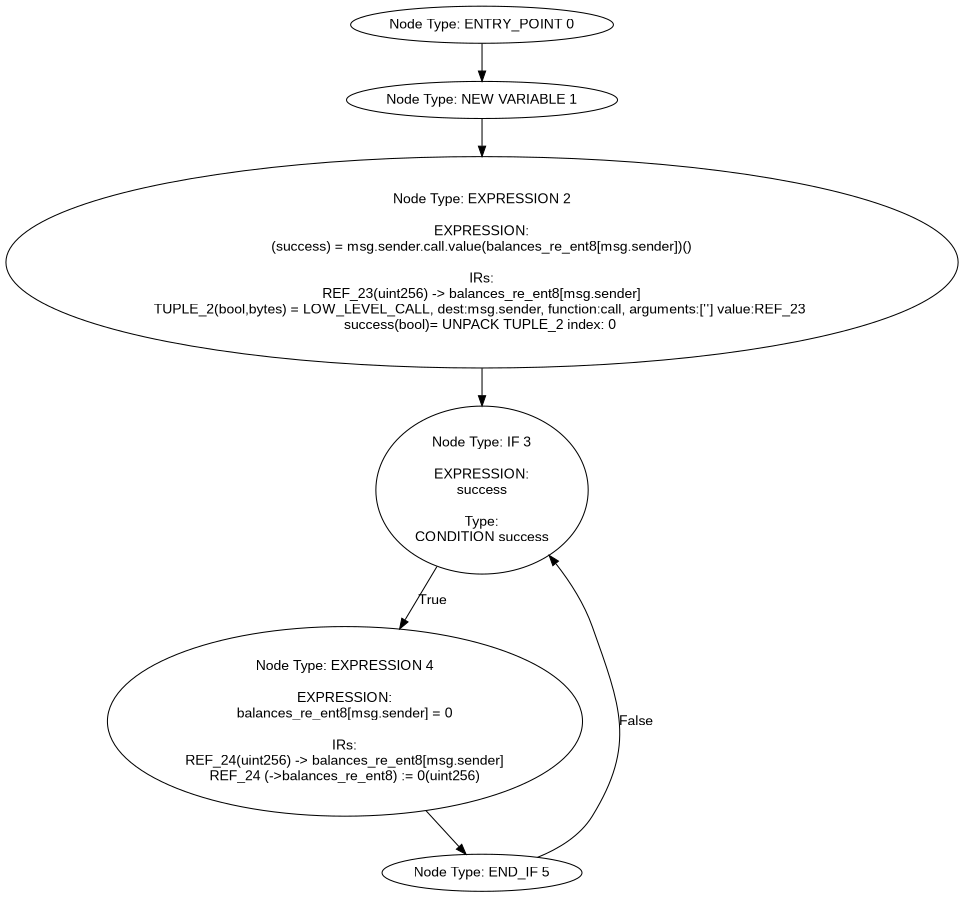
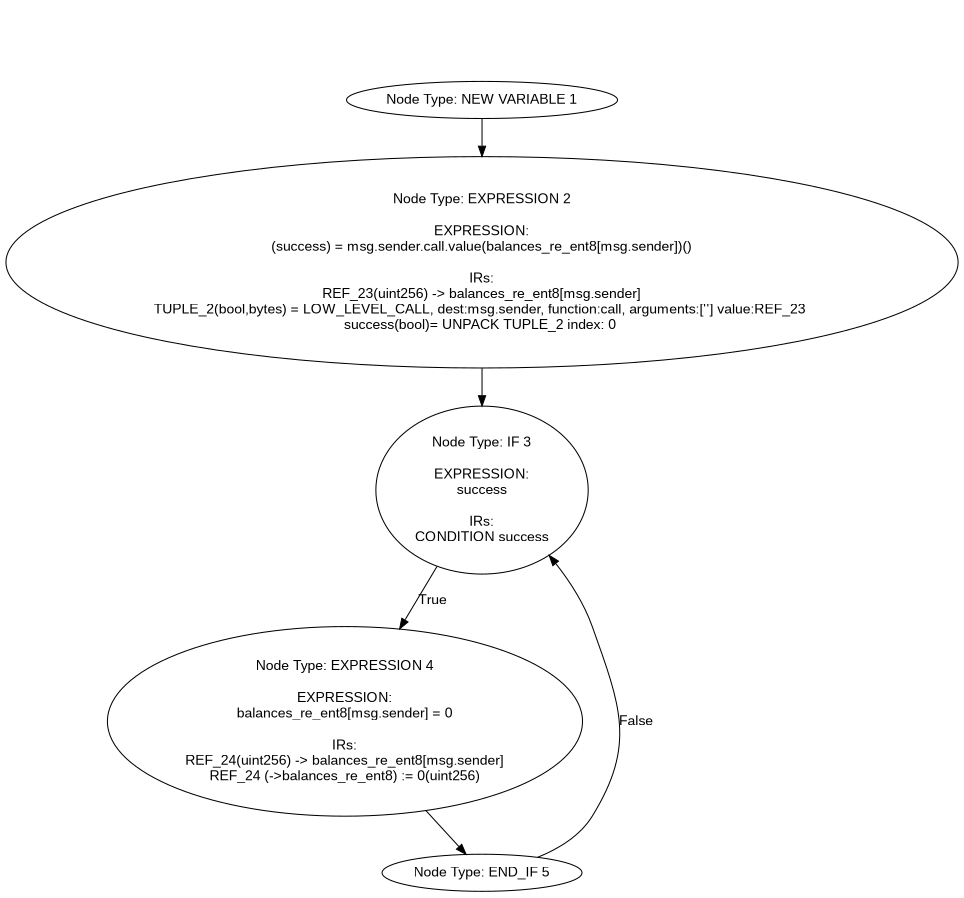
(482, 25) -> none
(482, 490) -> (482, 490)
